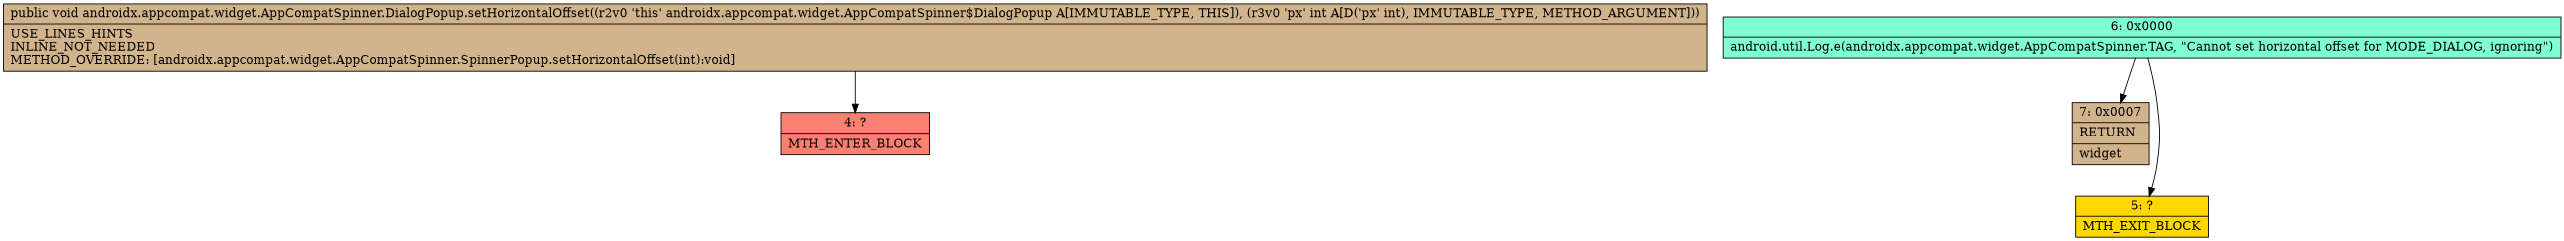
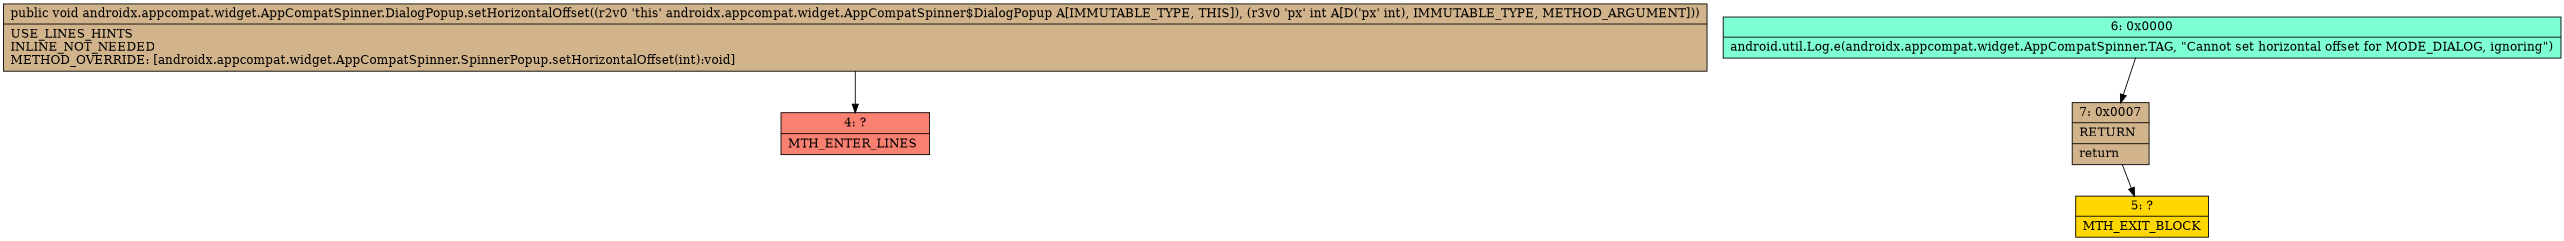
(2159, 123) -> (2127, 176)
(855, 144) -> (853, 144)
(2101, 154) -> (2099, 154)
